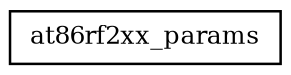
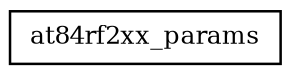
(145, 38) -> (145, 38)
